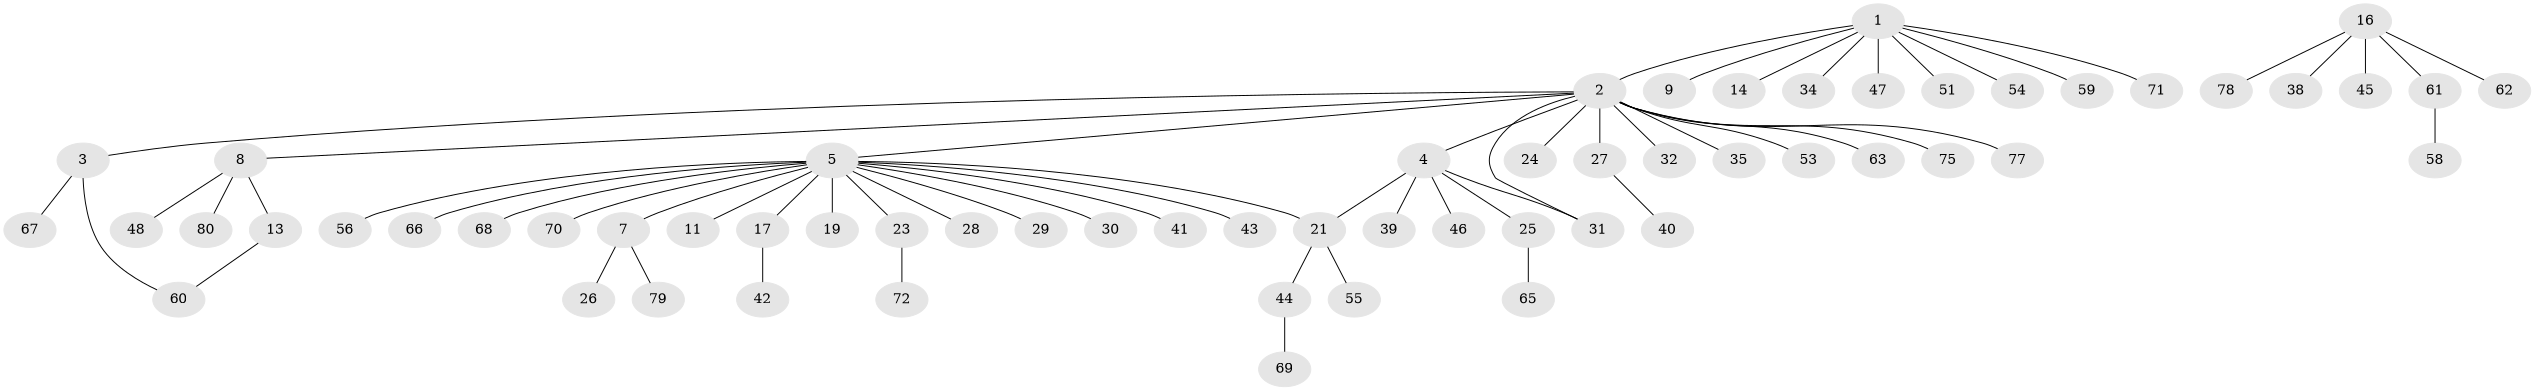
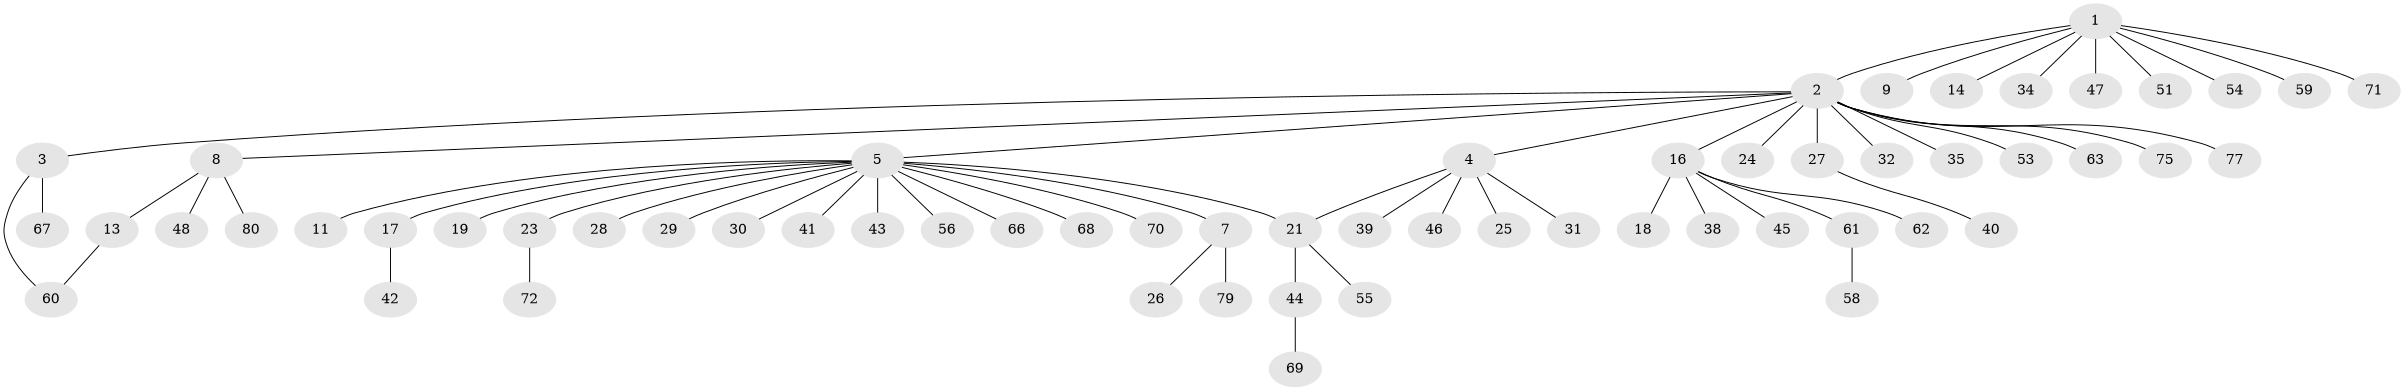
(2226, 91) -> (1643, 230)
(1489, 159) -> (1748, 126)
(1528, 300) -> none
